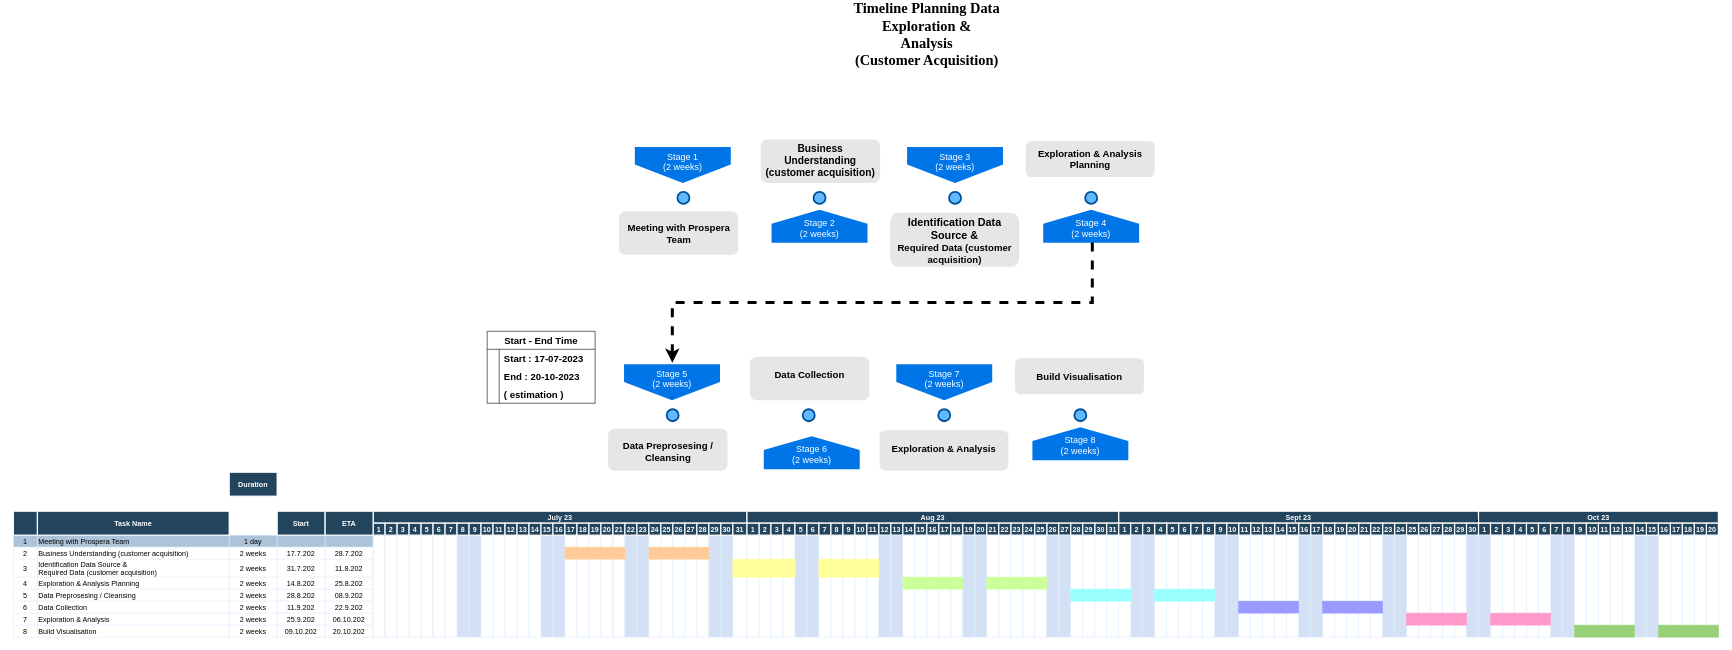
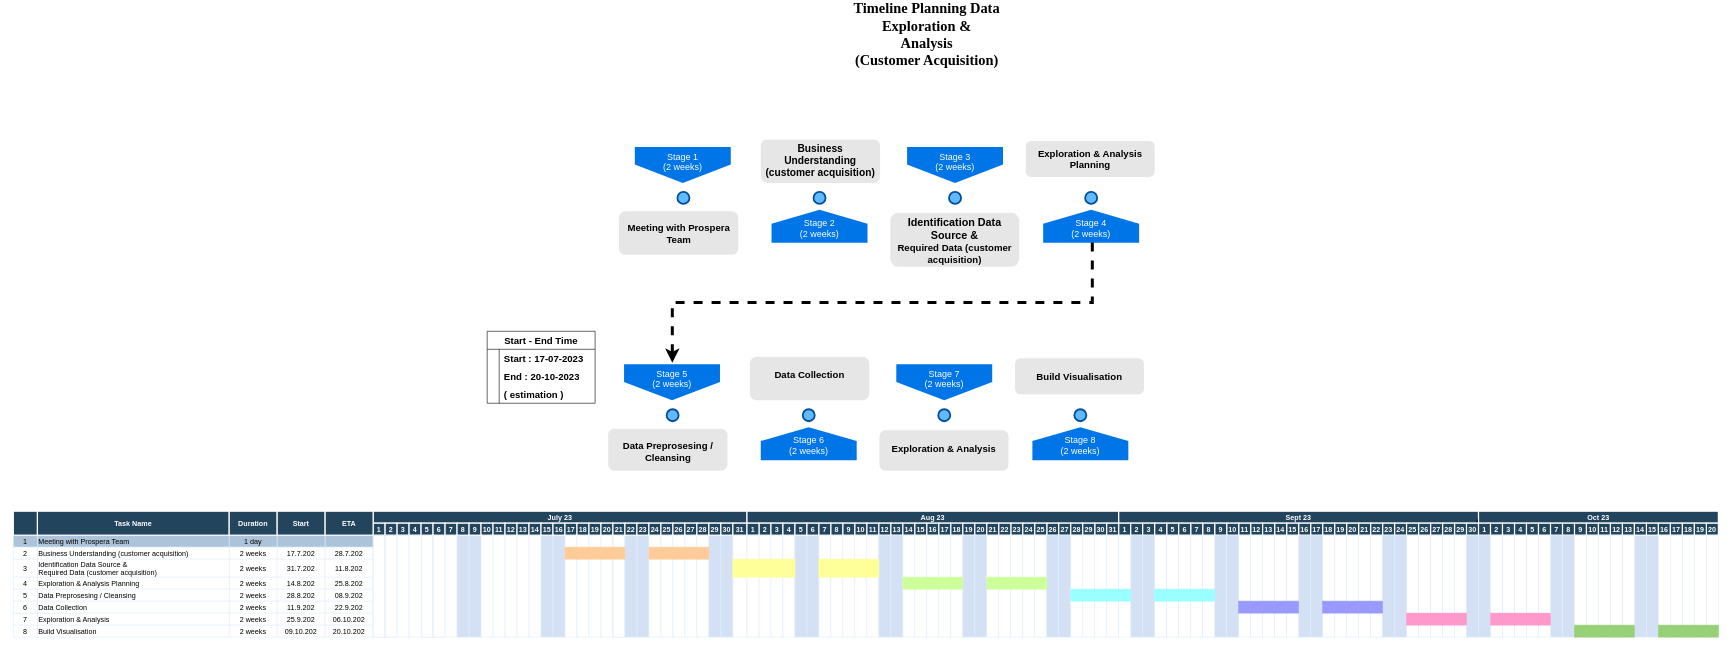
(812, 453) -> (809, 444)
(253, 485) -> (253, 524)
